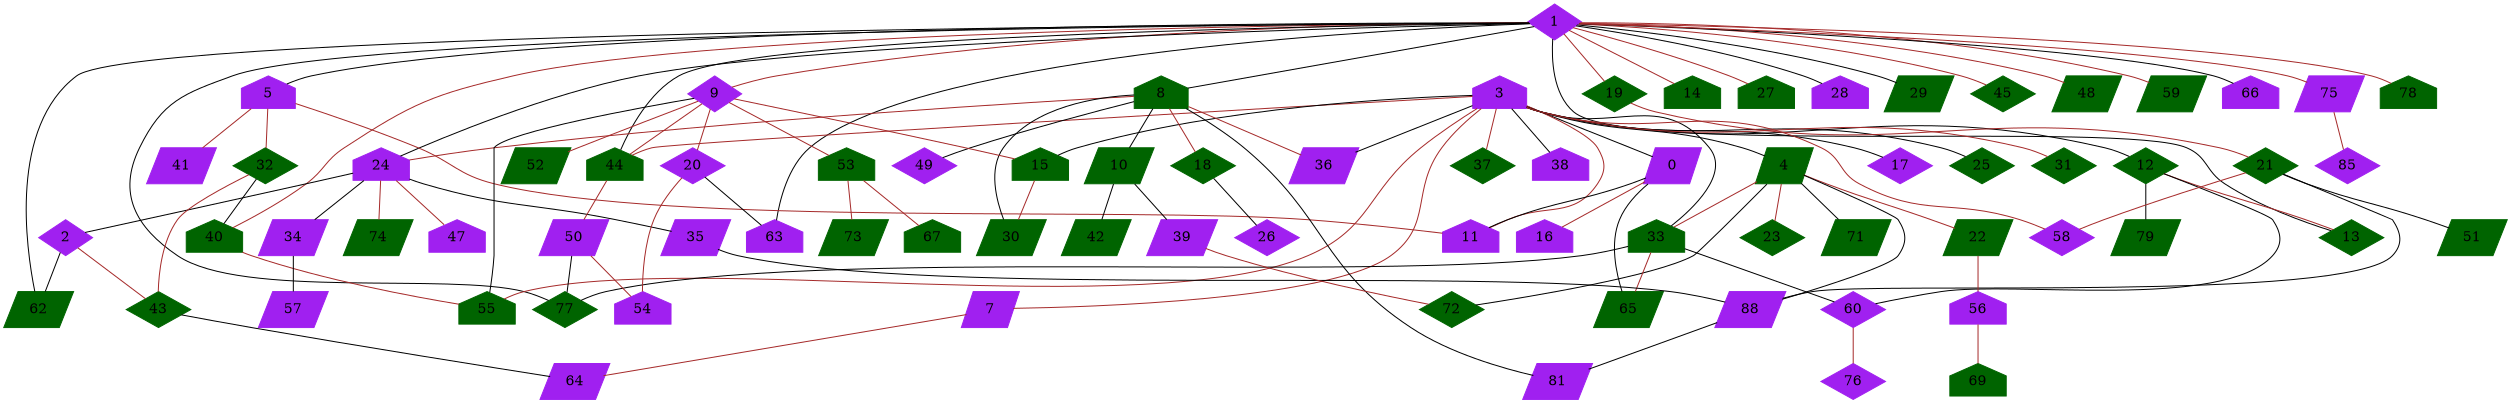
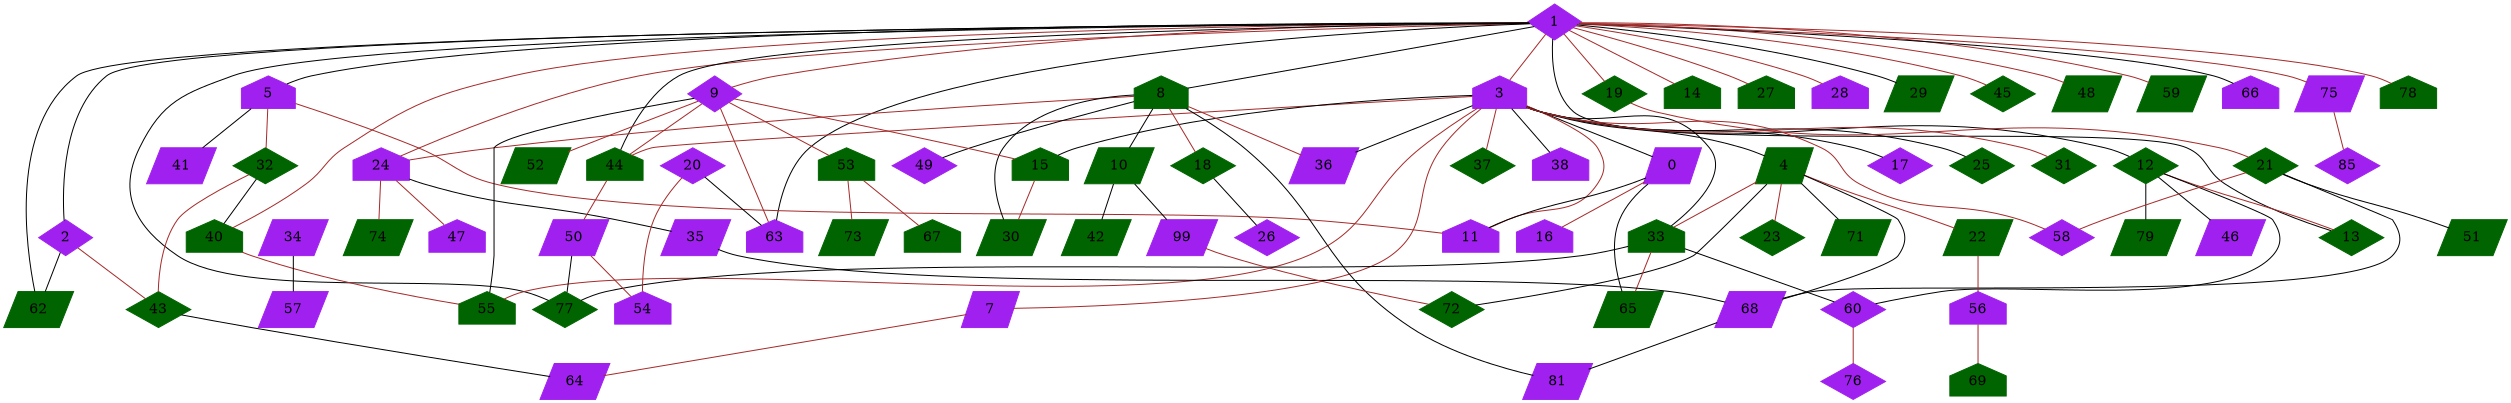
(1701, 48) -> (1701, 48)
none -> (1528, 57)
(673, 71) -> (673, 71)
(227, 128) -> (227, 128)
(703, 134) -> (744, 165)
(339, 200) -> none
(219, 203) -> (739, 33)
(1182, 238) -> (1182, 238)
none -> (2231, 238)
(1750, 310) -> (1750, 310)
